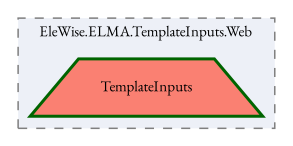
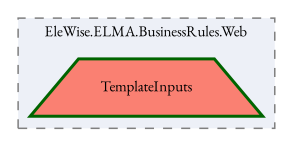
(146, 32) -> (146, 32)
